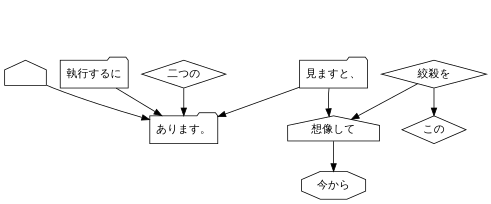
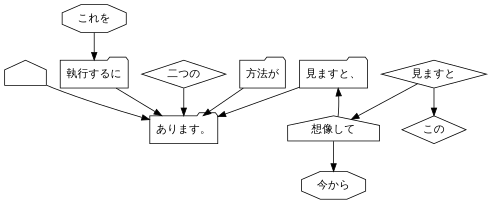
none -> (94, 19)
none -> (263, 74)
(434, 74) -> (434, 74)
(328, 98) -> (339, 106)
